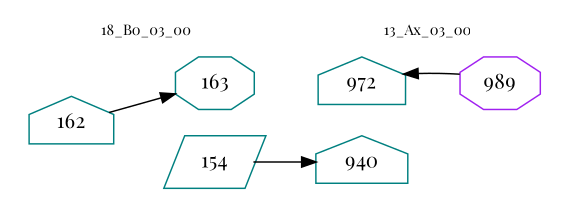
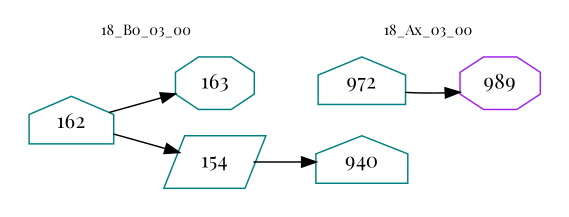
(428, 31) -> (428, 31)
(439, 73) -> (425, 93)
none -> (139, 141)
